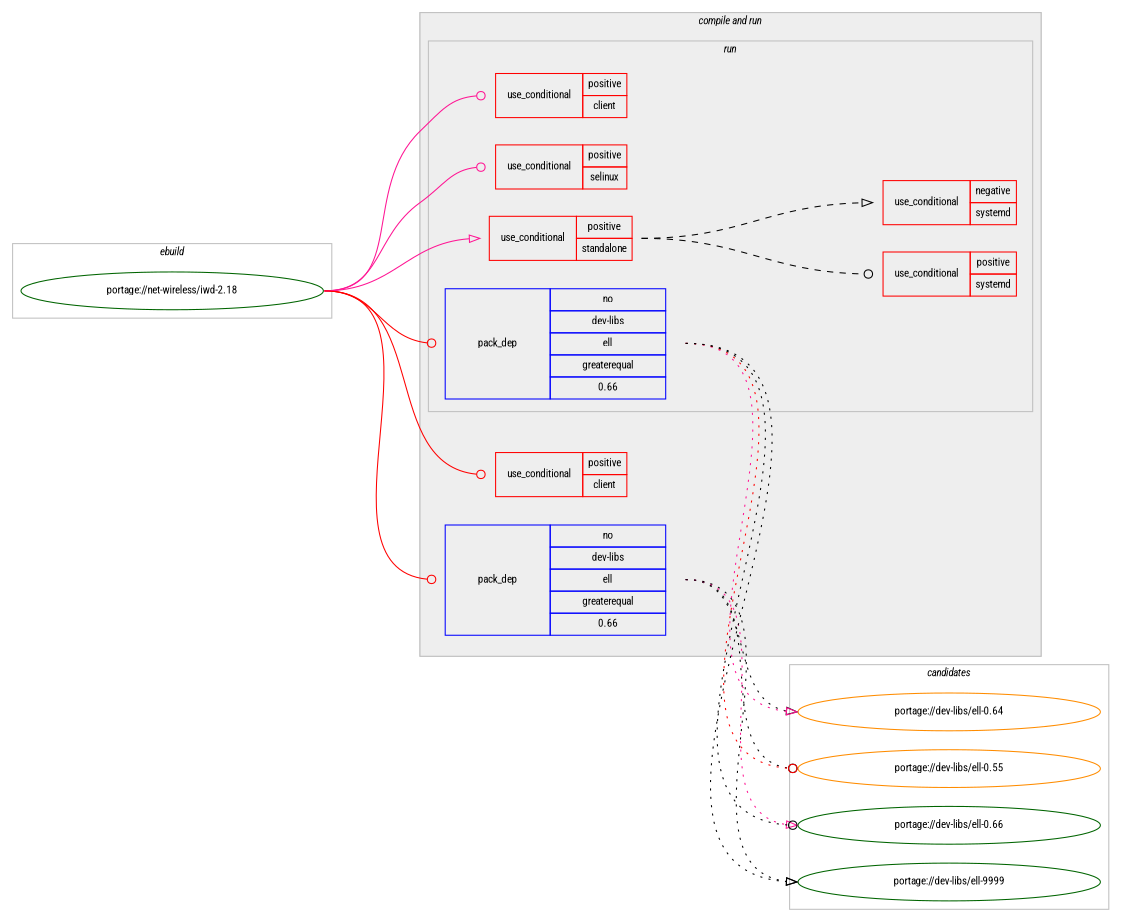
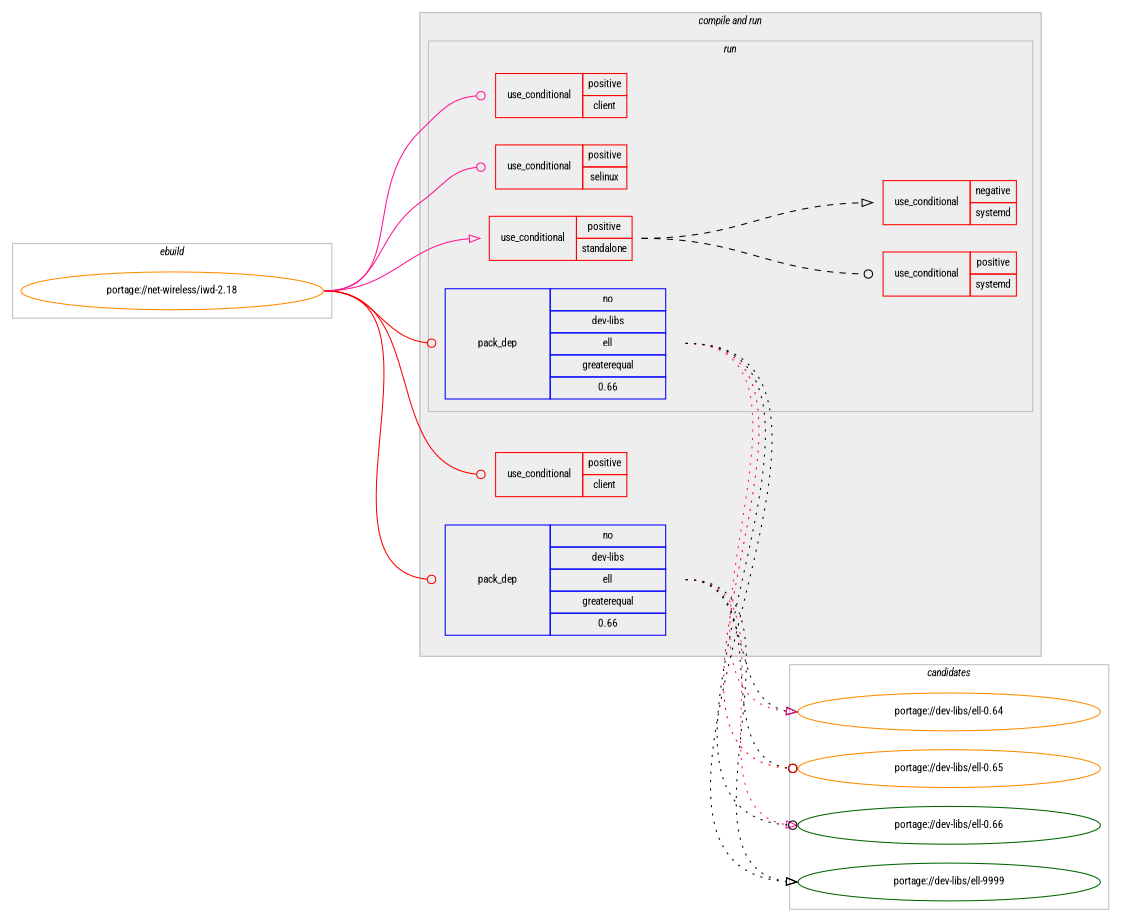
(172, 291) -> (172, 291)
(949, 769) -> (949, 769)
